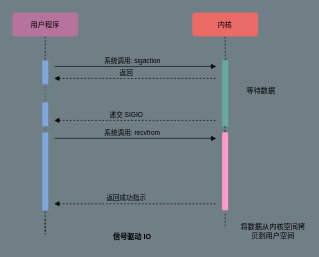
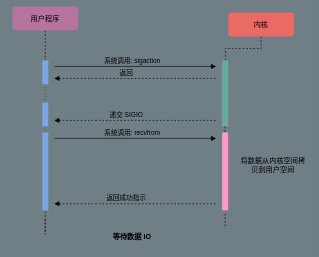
(45, 24) -> (45, 18)
(225, 24) -> (261, 24)
(261, 90) -> none
(273, 231) -> (273, 165)
(132, 236) -> (132, 236)
